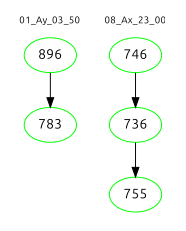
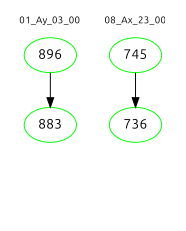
(50, 21) -> (50, 21)
(136, 55) -> (136, 55)
(50, 125) -> (50, 125)
(136, 195) -> none
